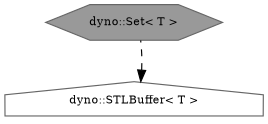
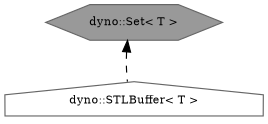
(142, 55) -> (126, 67)
